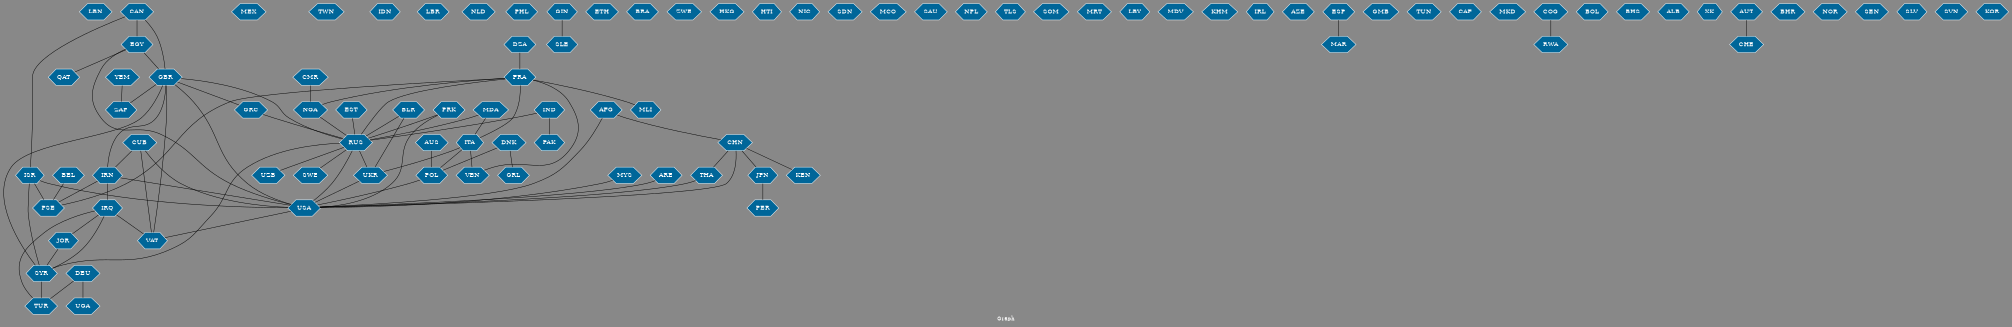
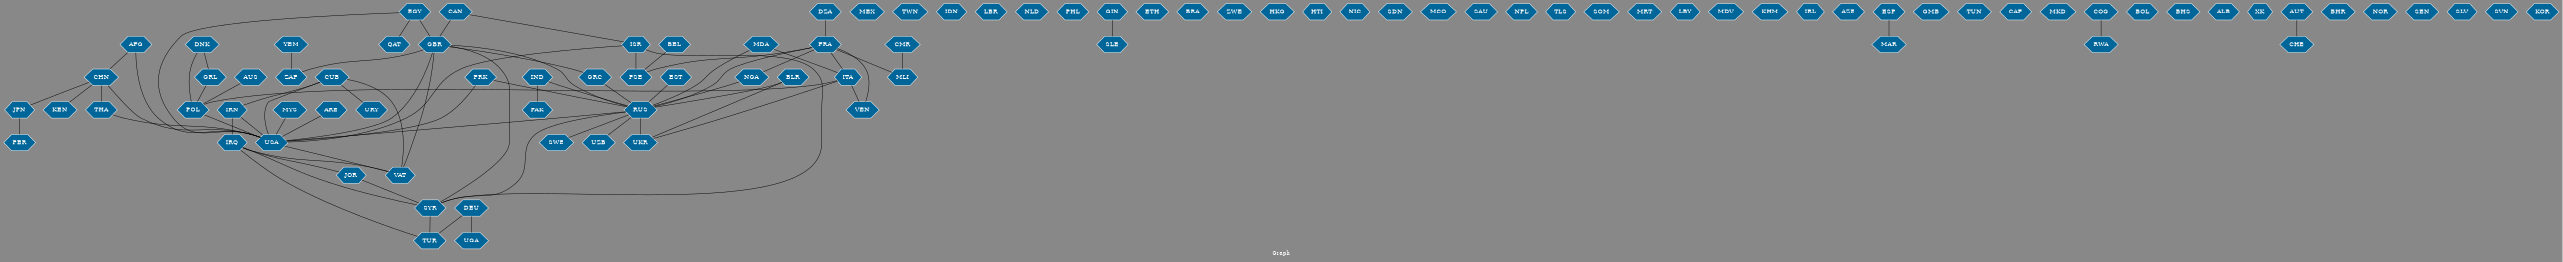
(96, 12) -> none
(137, 28) -> none
none -> (202, 94)
(311, 94) -> (903, 61)
none -> (372, 110)
(137, 126) -> none
(337, 192) -> none
(76, 193) -> none
